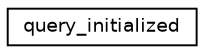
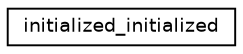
(102, 27) -> (121, 27)
